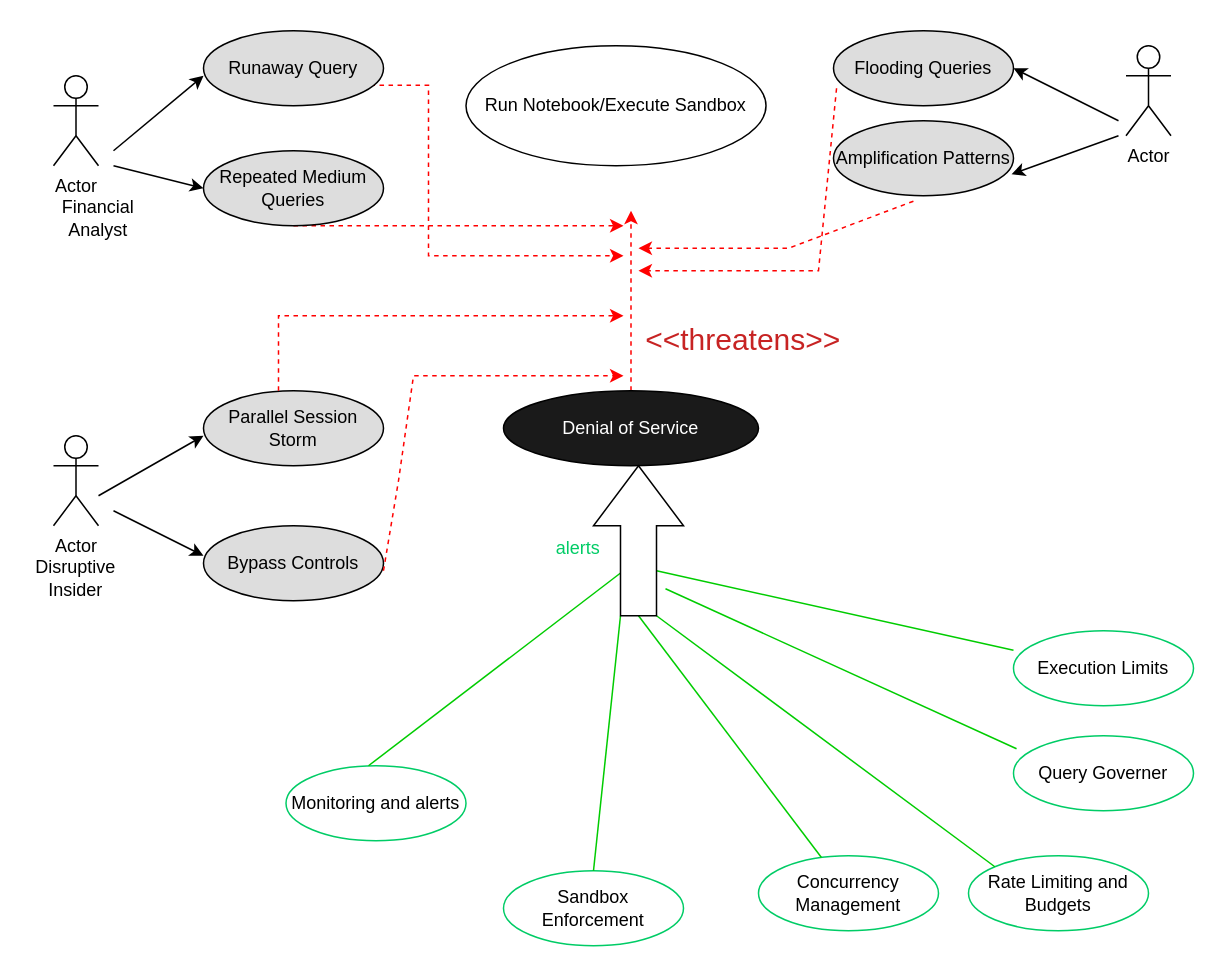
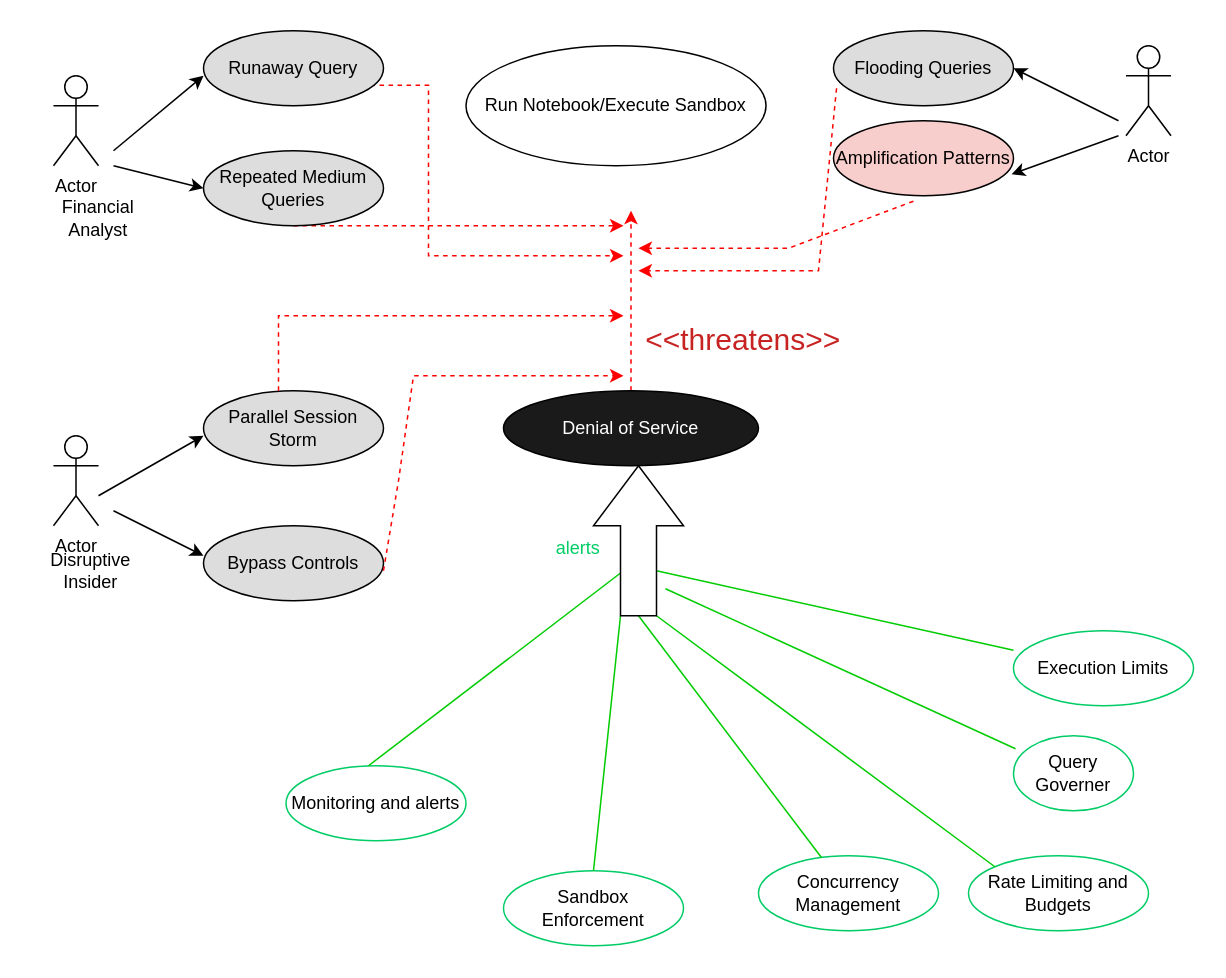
(923, 158) -> (923, 158)
(76, 578) -> (91, 571)
(1103, 773) -> (1073, 773)
